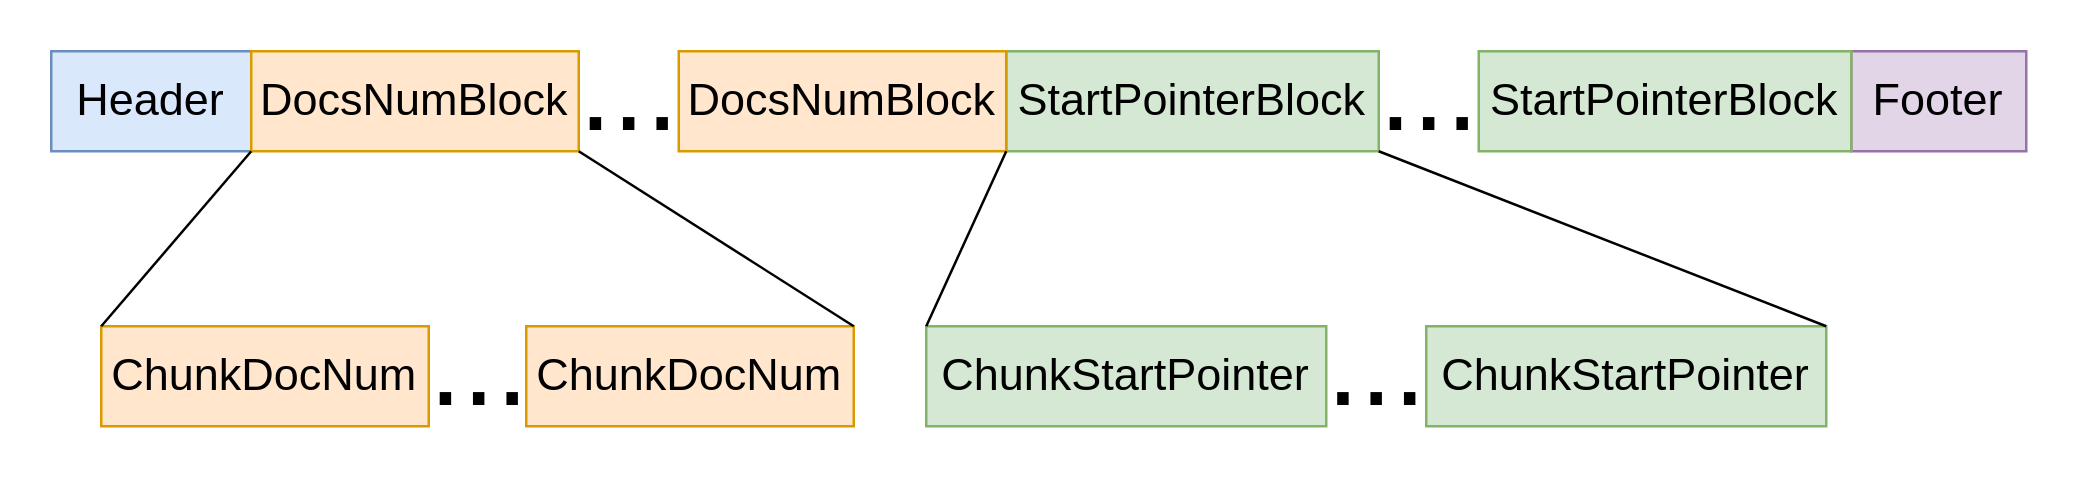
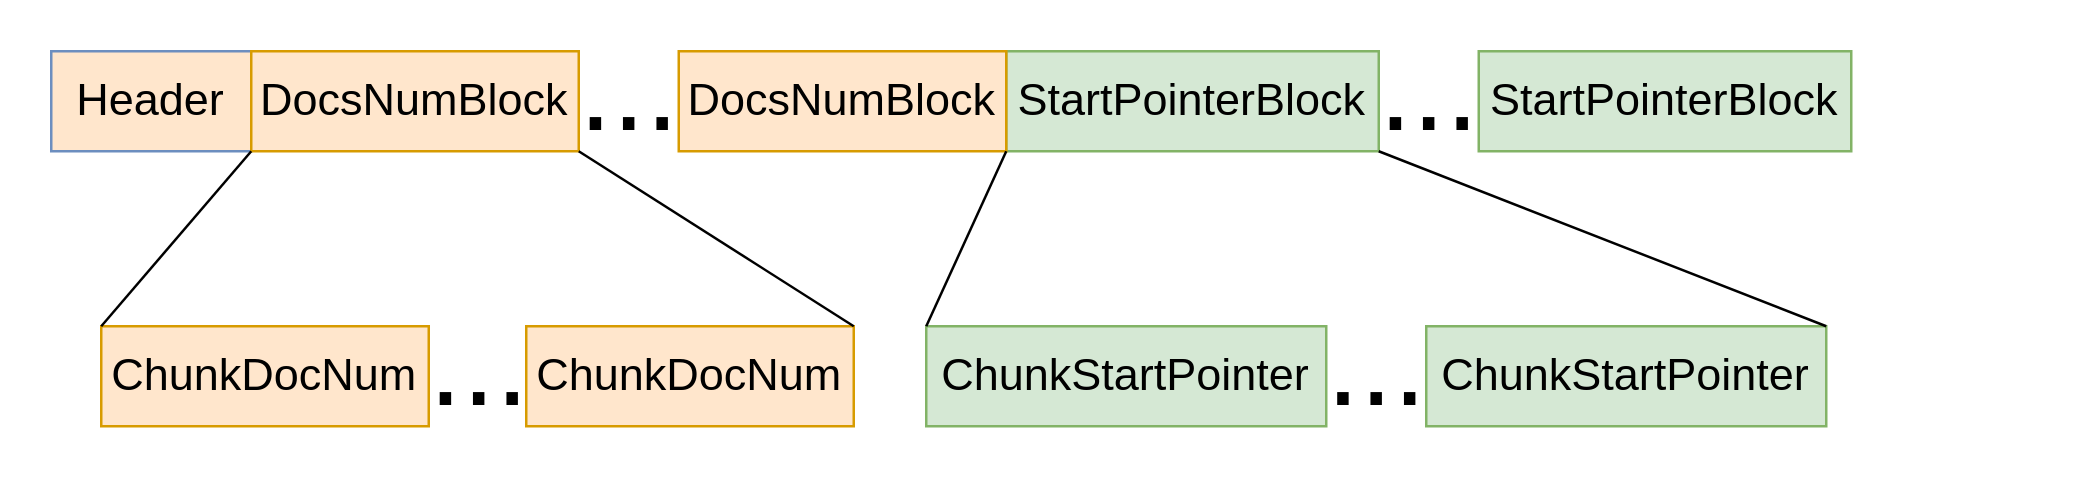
(151, 101) -> (151, 101)
(1939, 101) -> none
